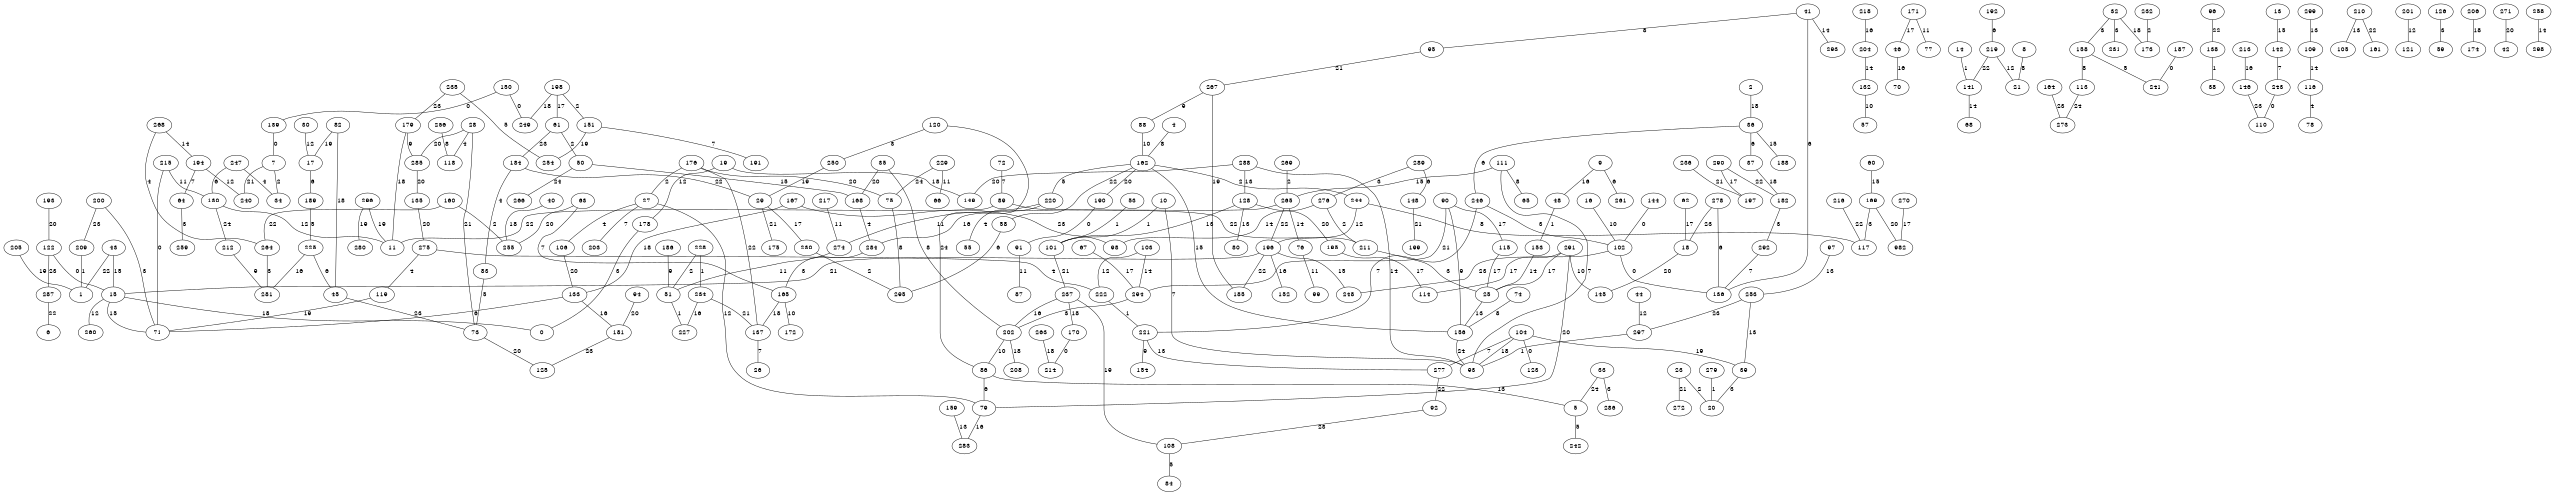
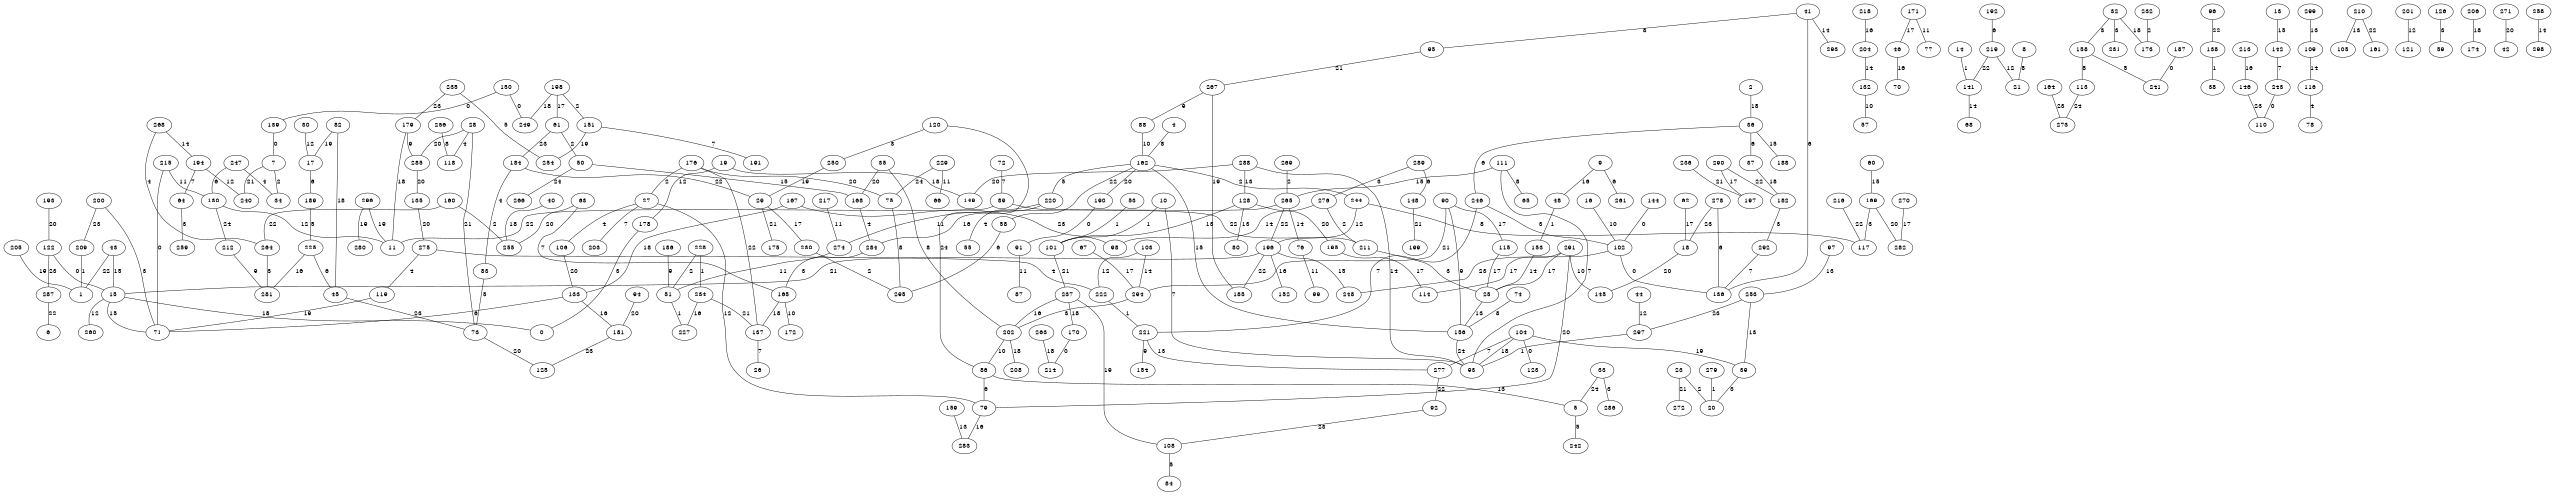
(1900, 248) -> (1900, 248)
